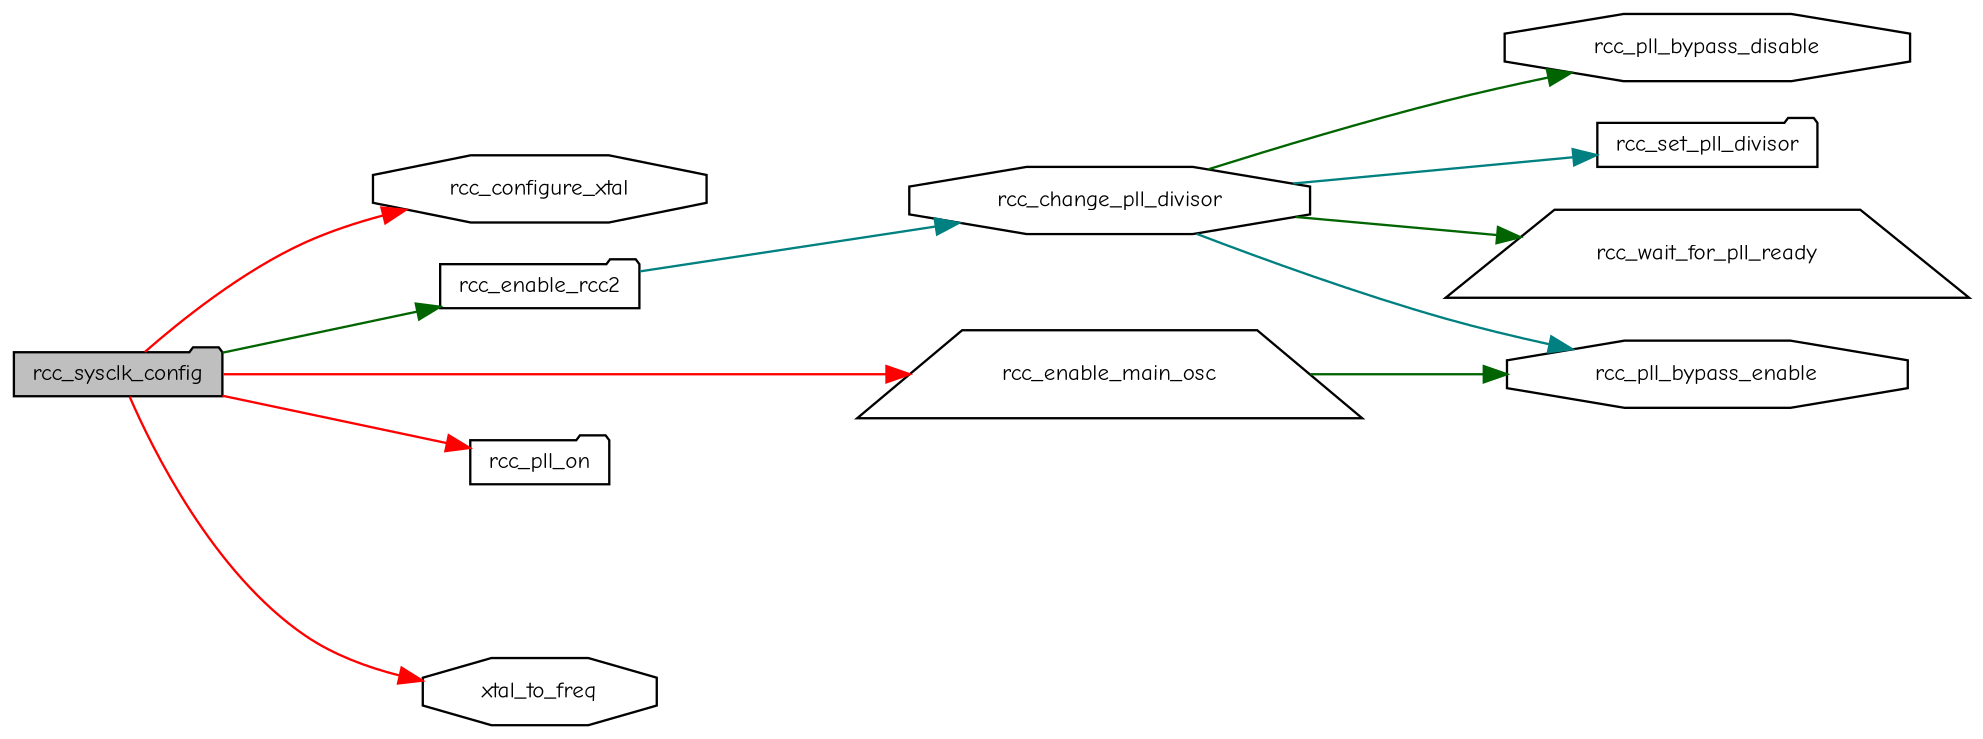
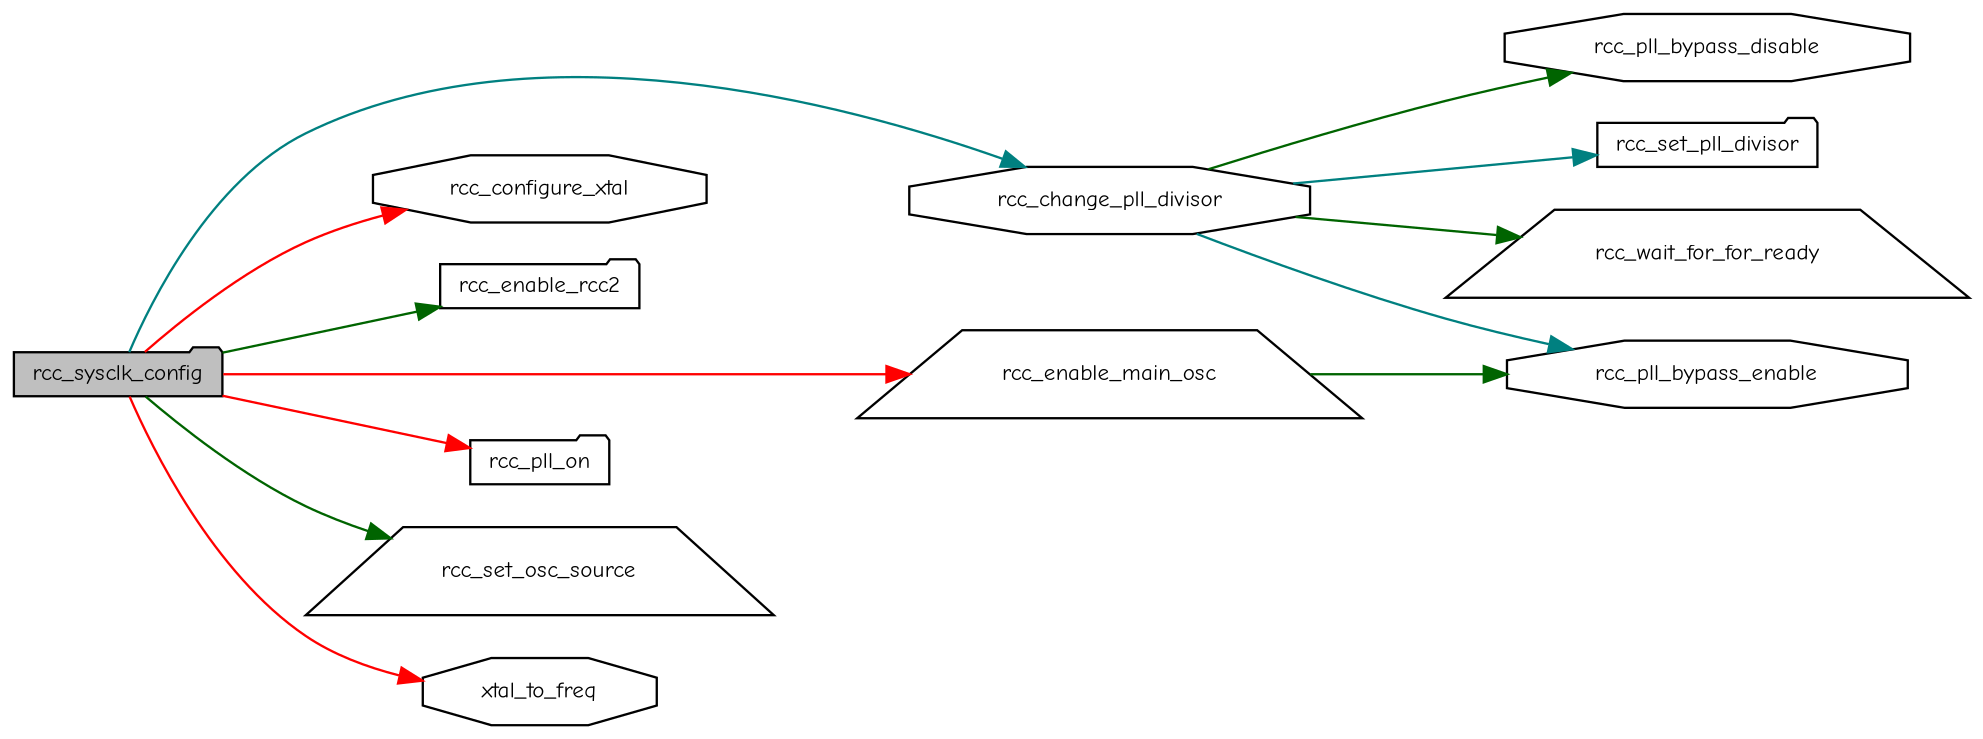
(788, 249) -> (512, 81)
(1707, 254) -> (1707, 254)
none -> (540, 571)
